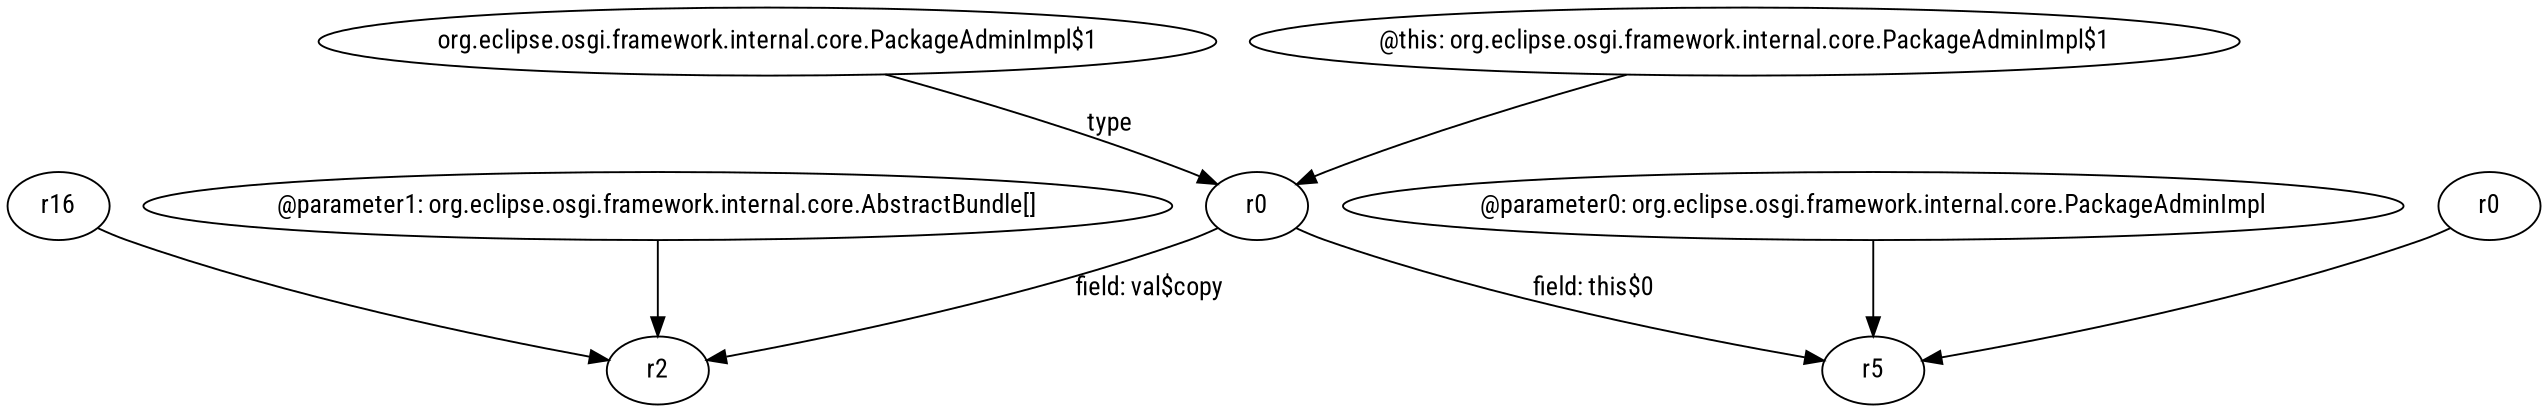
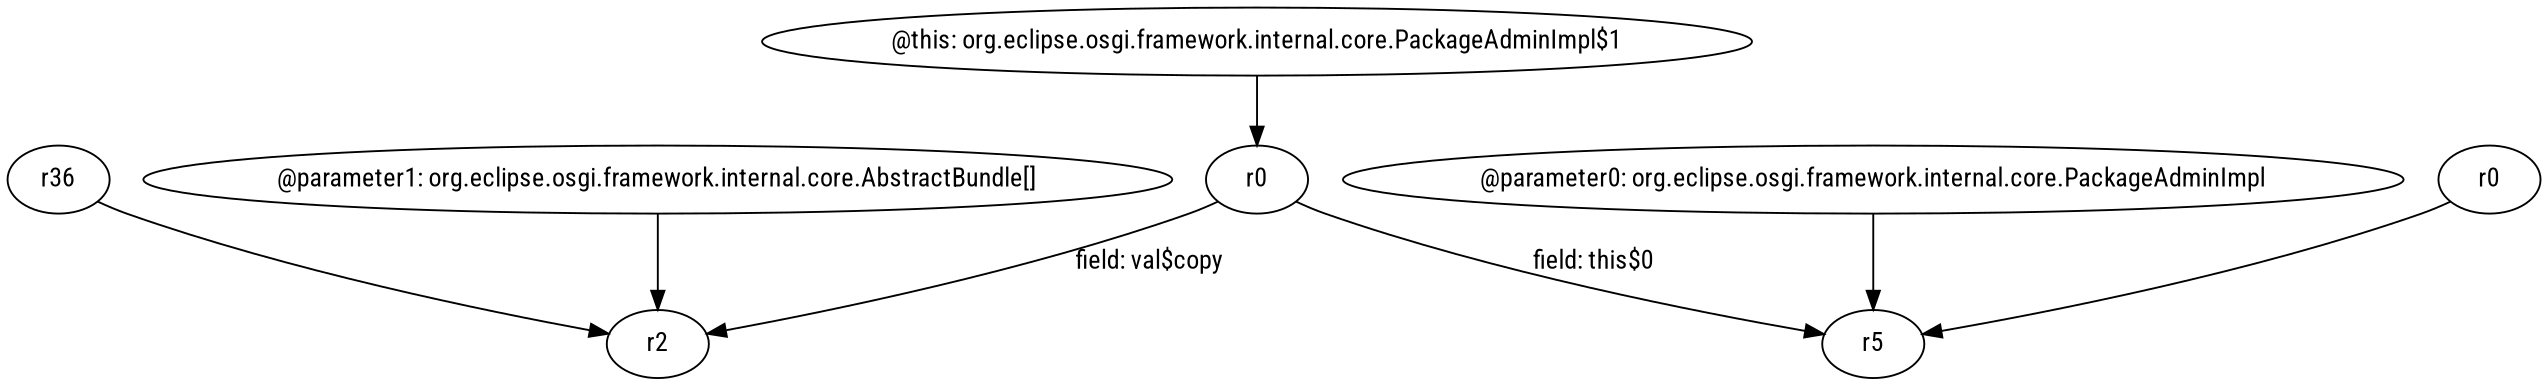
(767, 42) -> none
(59, 206) -> (59, 180)
